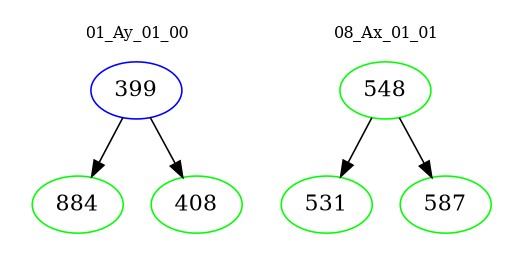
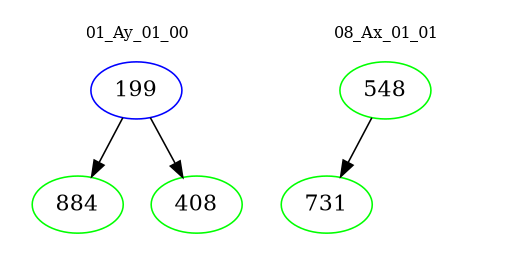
(136, 90) -> (136, 90)
(327, 205) -> (327, 205)
(446, 205) -> none
